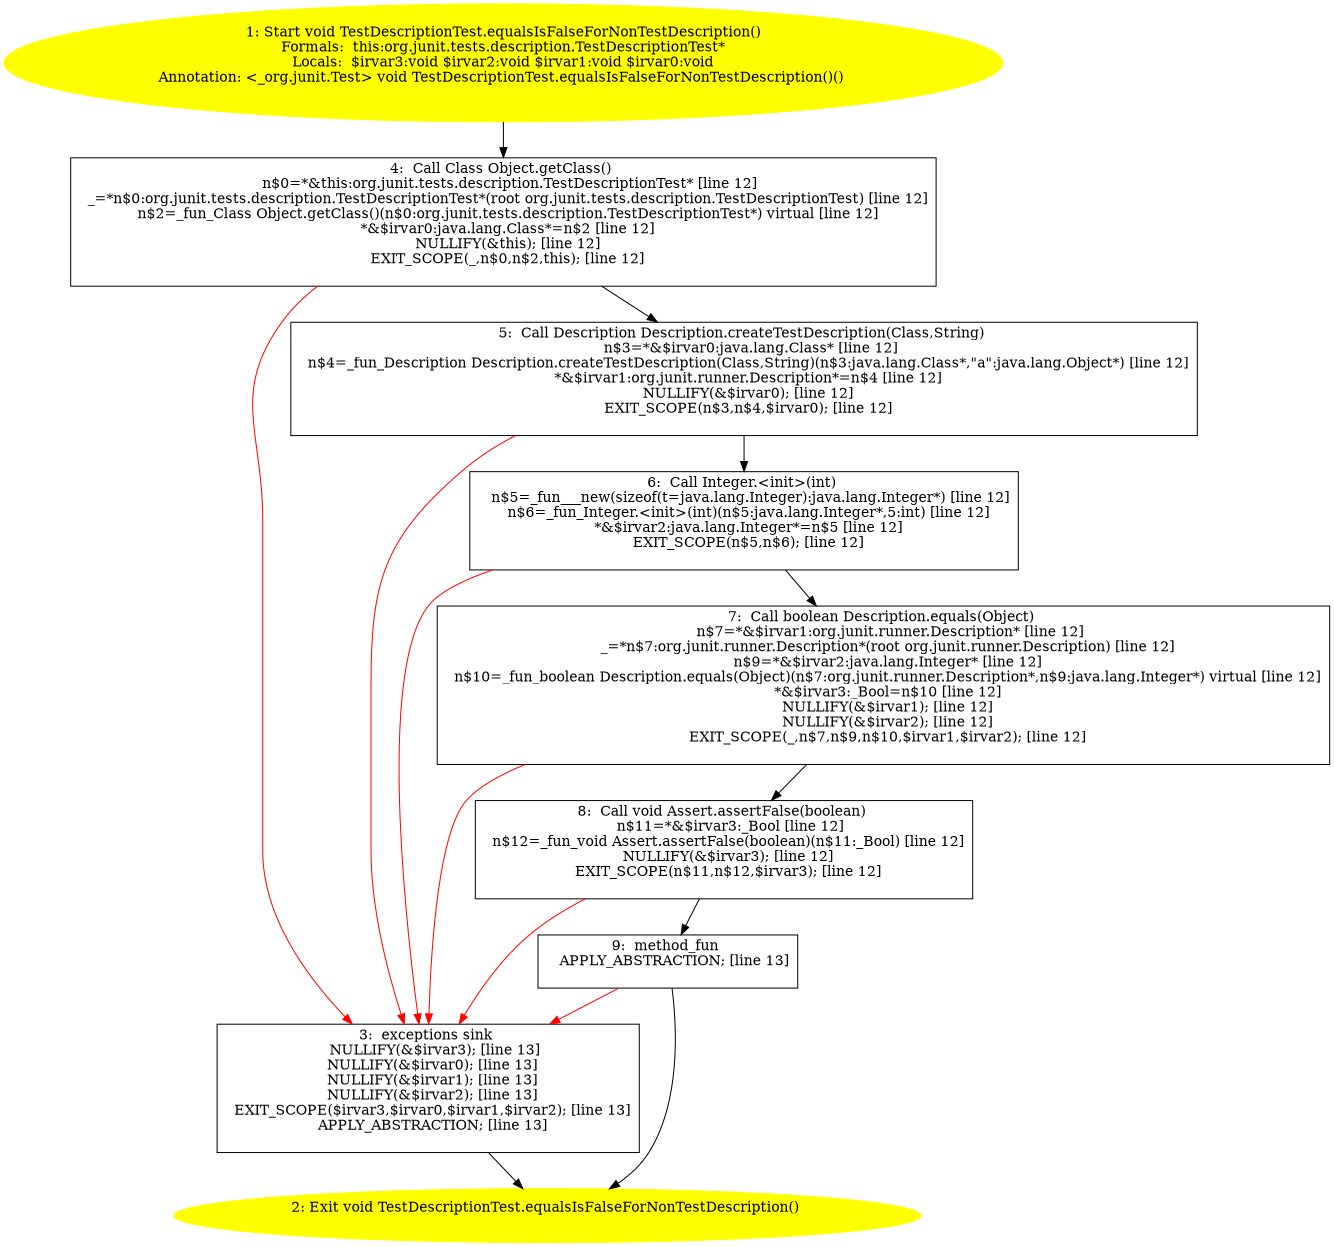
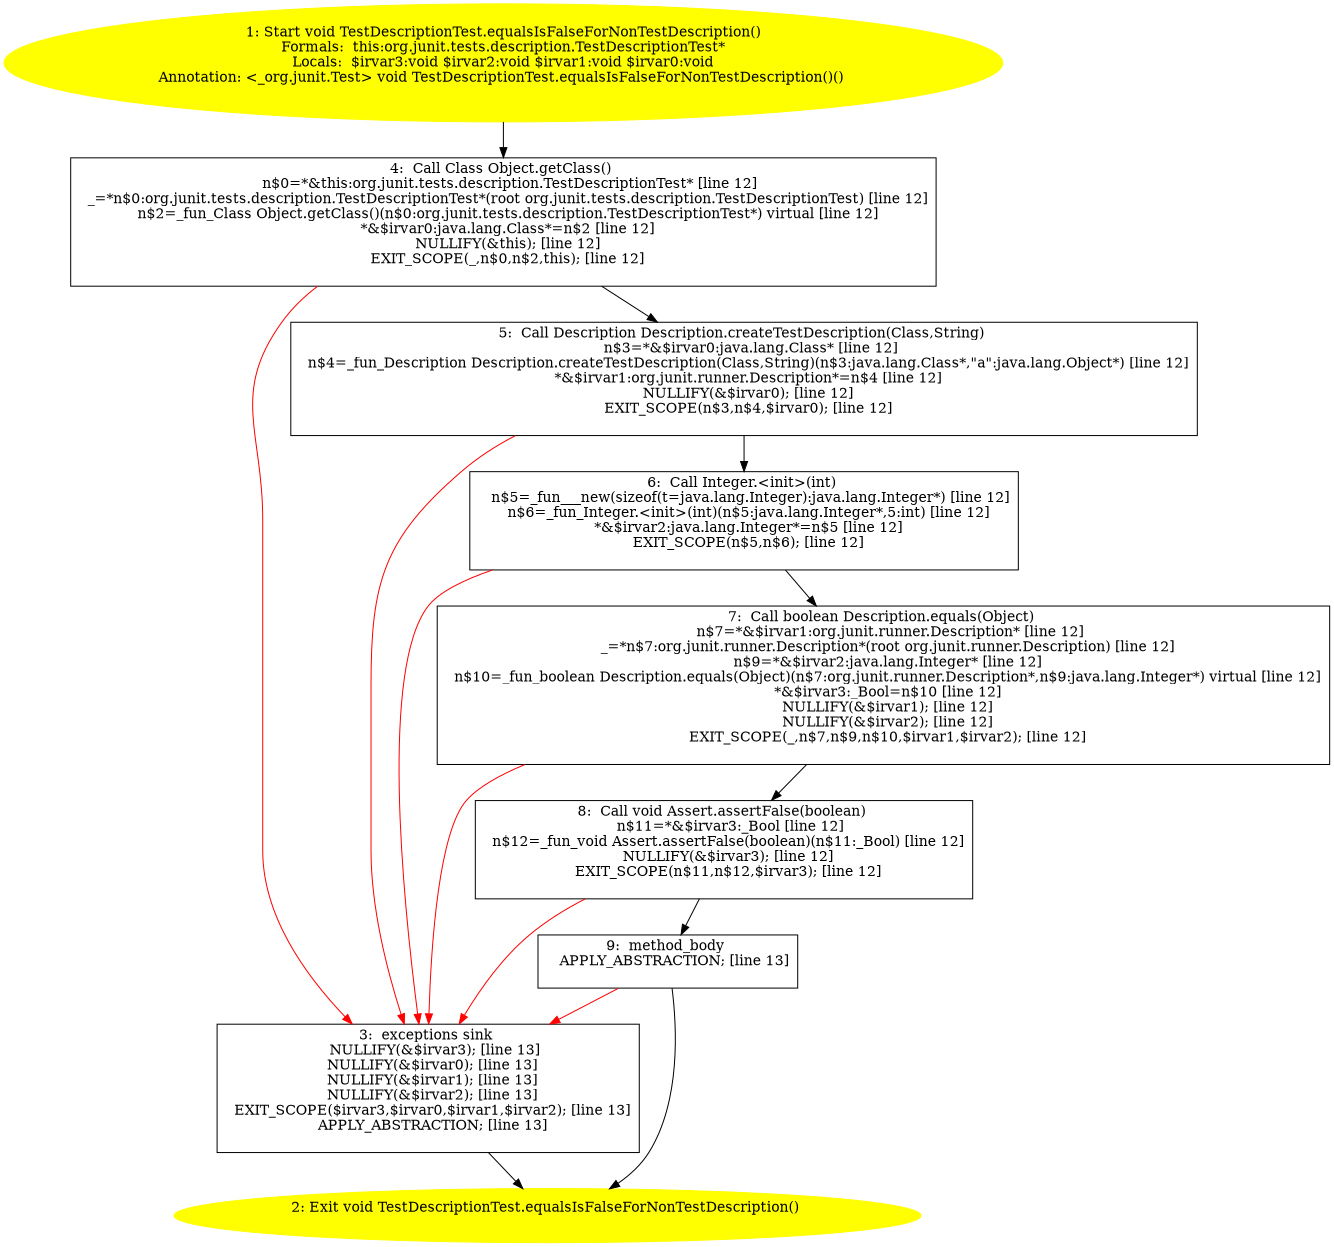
(668, 961) -> (668, 961)
